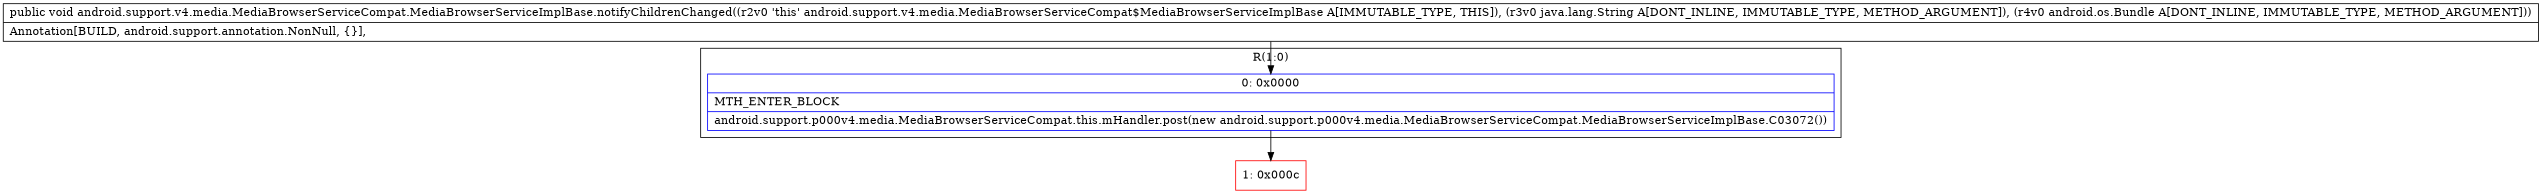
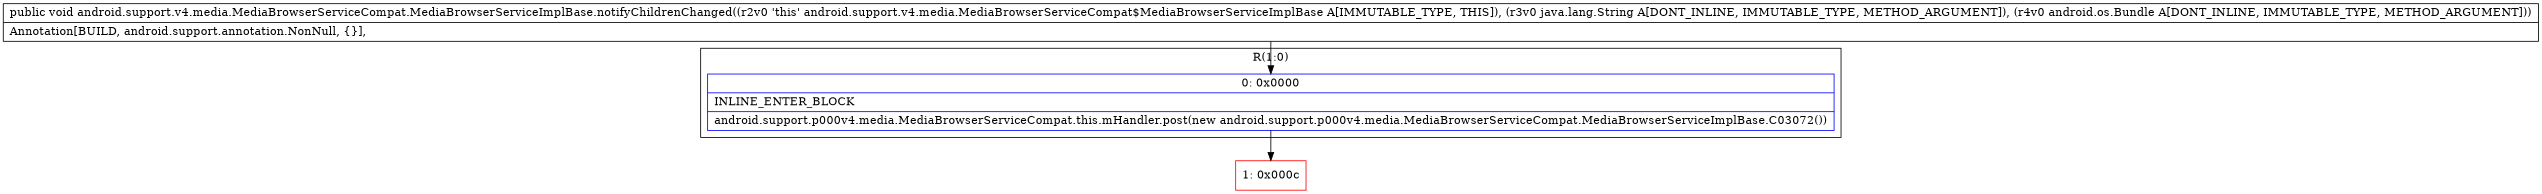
(777, 102) -> (785, 102)
